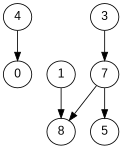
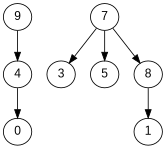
none -> (18, 17)
(105, 42) -> (86, 42)
(61, 99) -> (148, 99)
